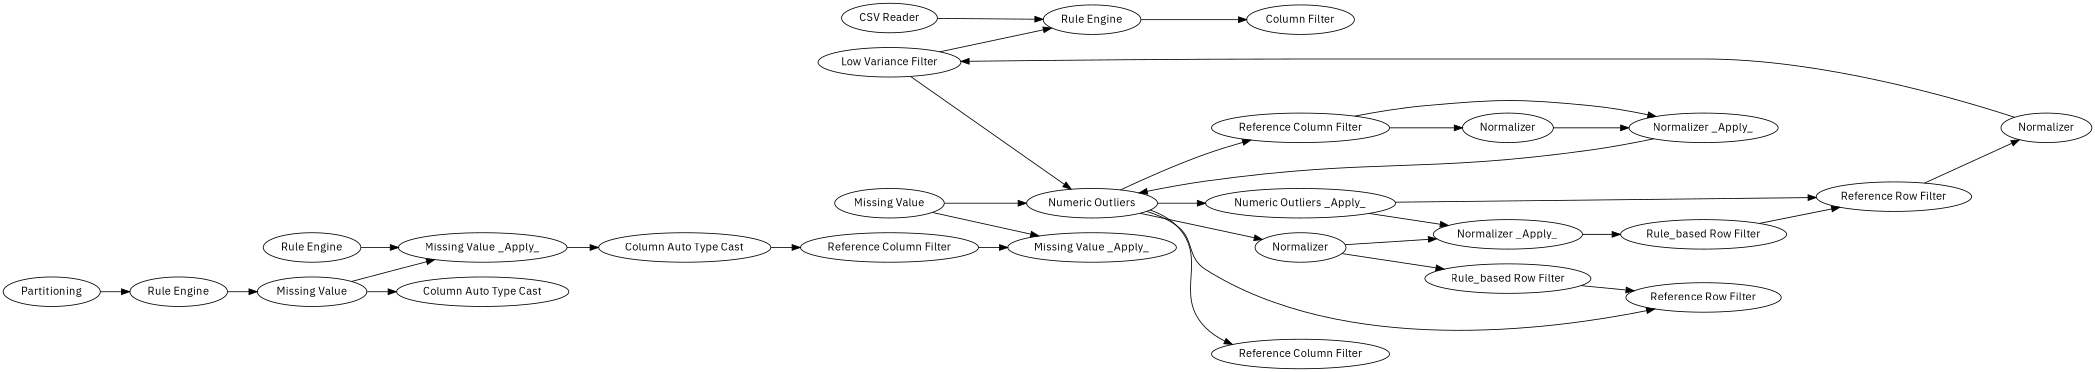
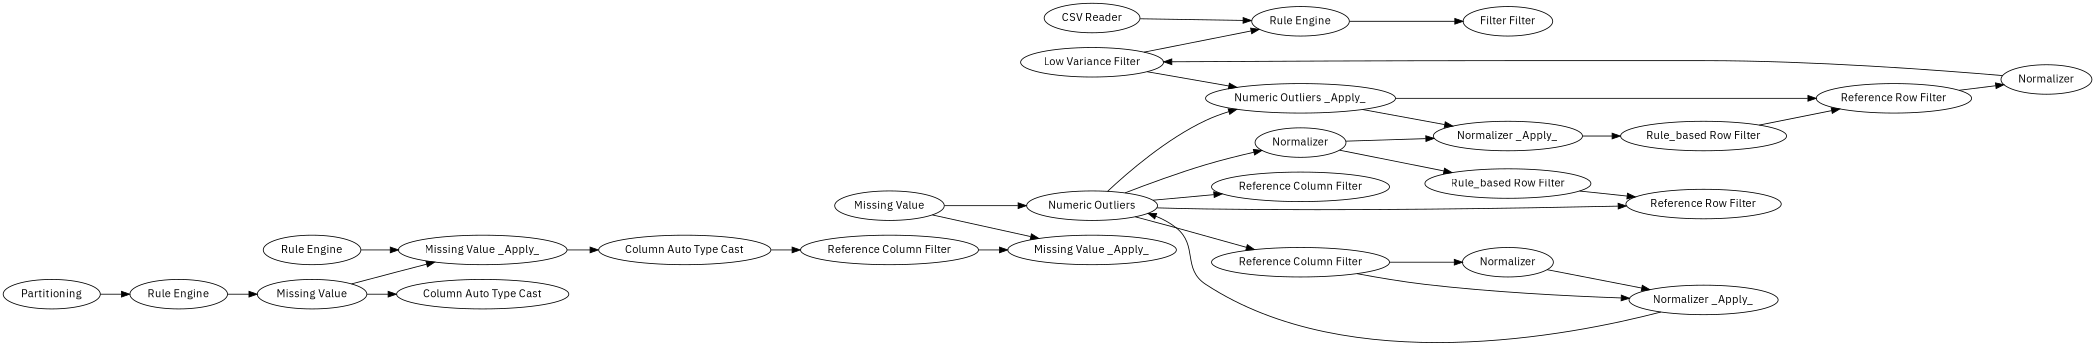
(1301, 20) -> (1508, 21)
(987, 130) -> (1188, 79)
